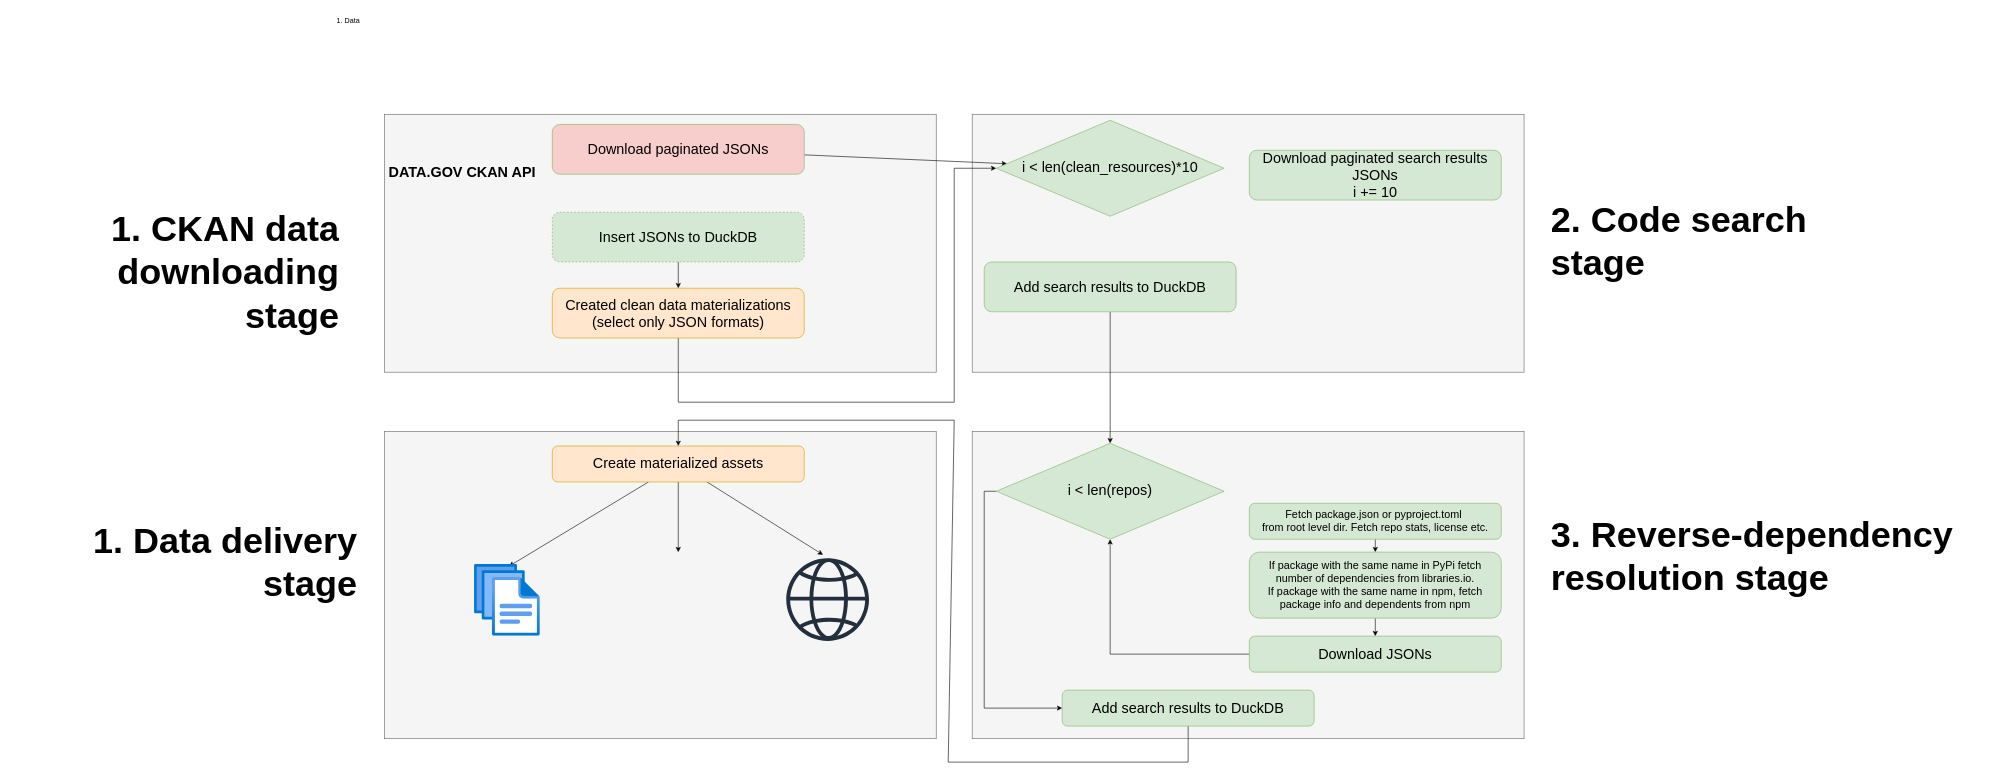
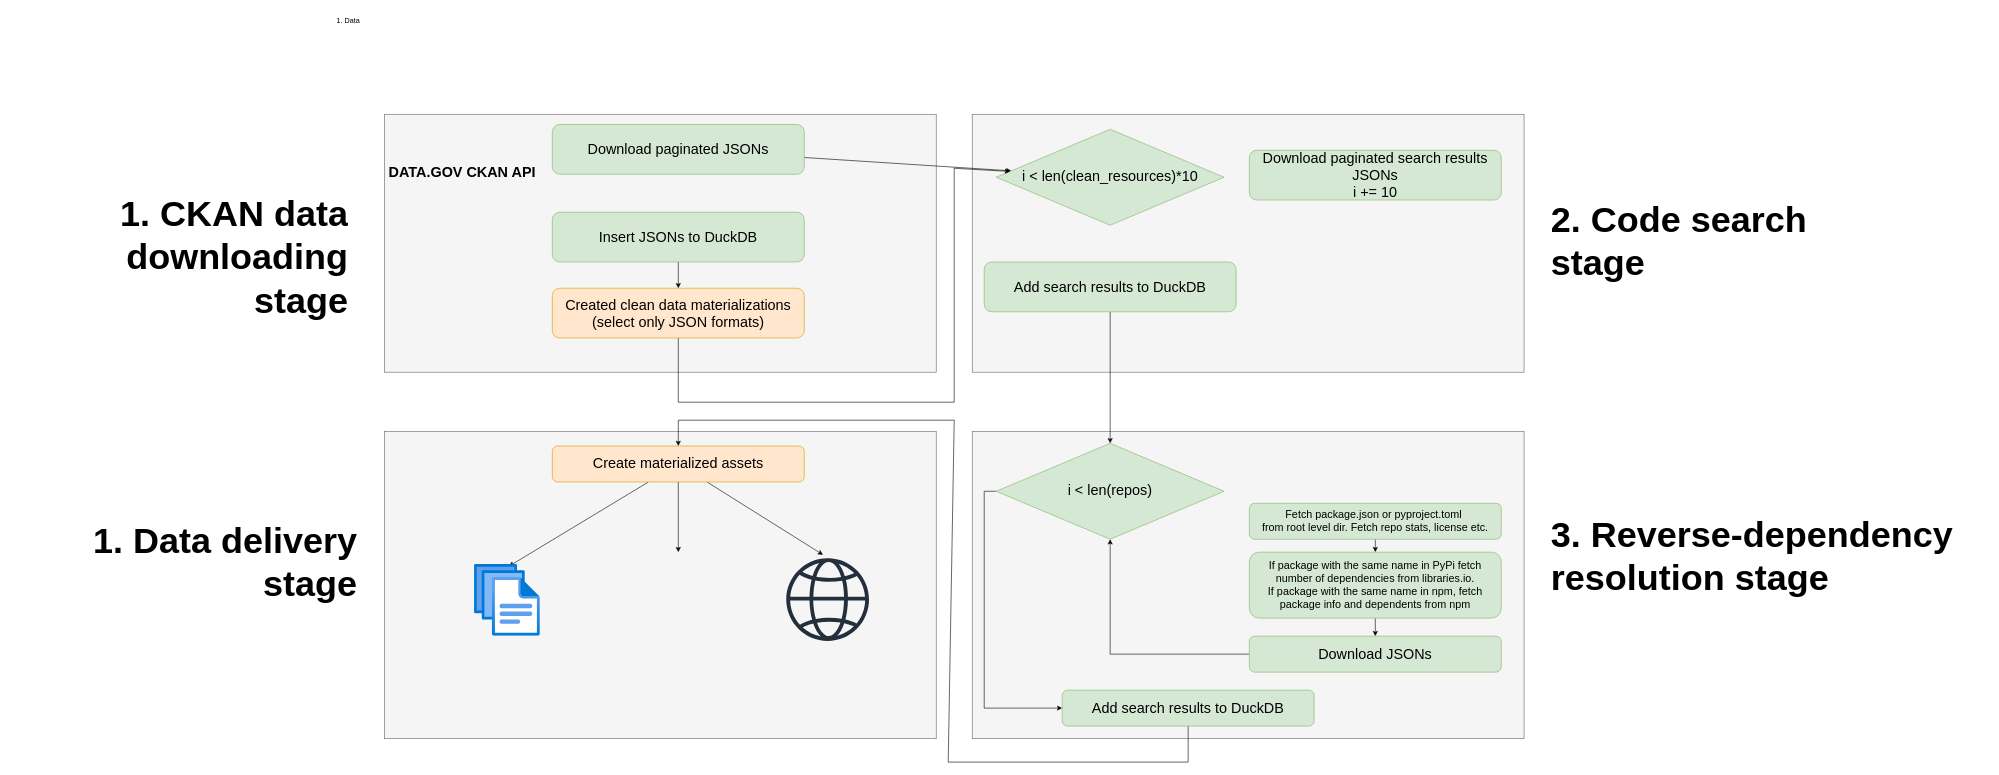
(678, 149) -> (678, 149)
(1110, 168) -> (1110, 177)
(678, 237) -> (678, 237)
(177, 273) -> (186, 258)
